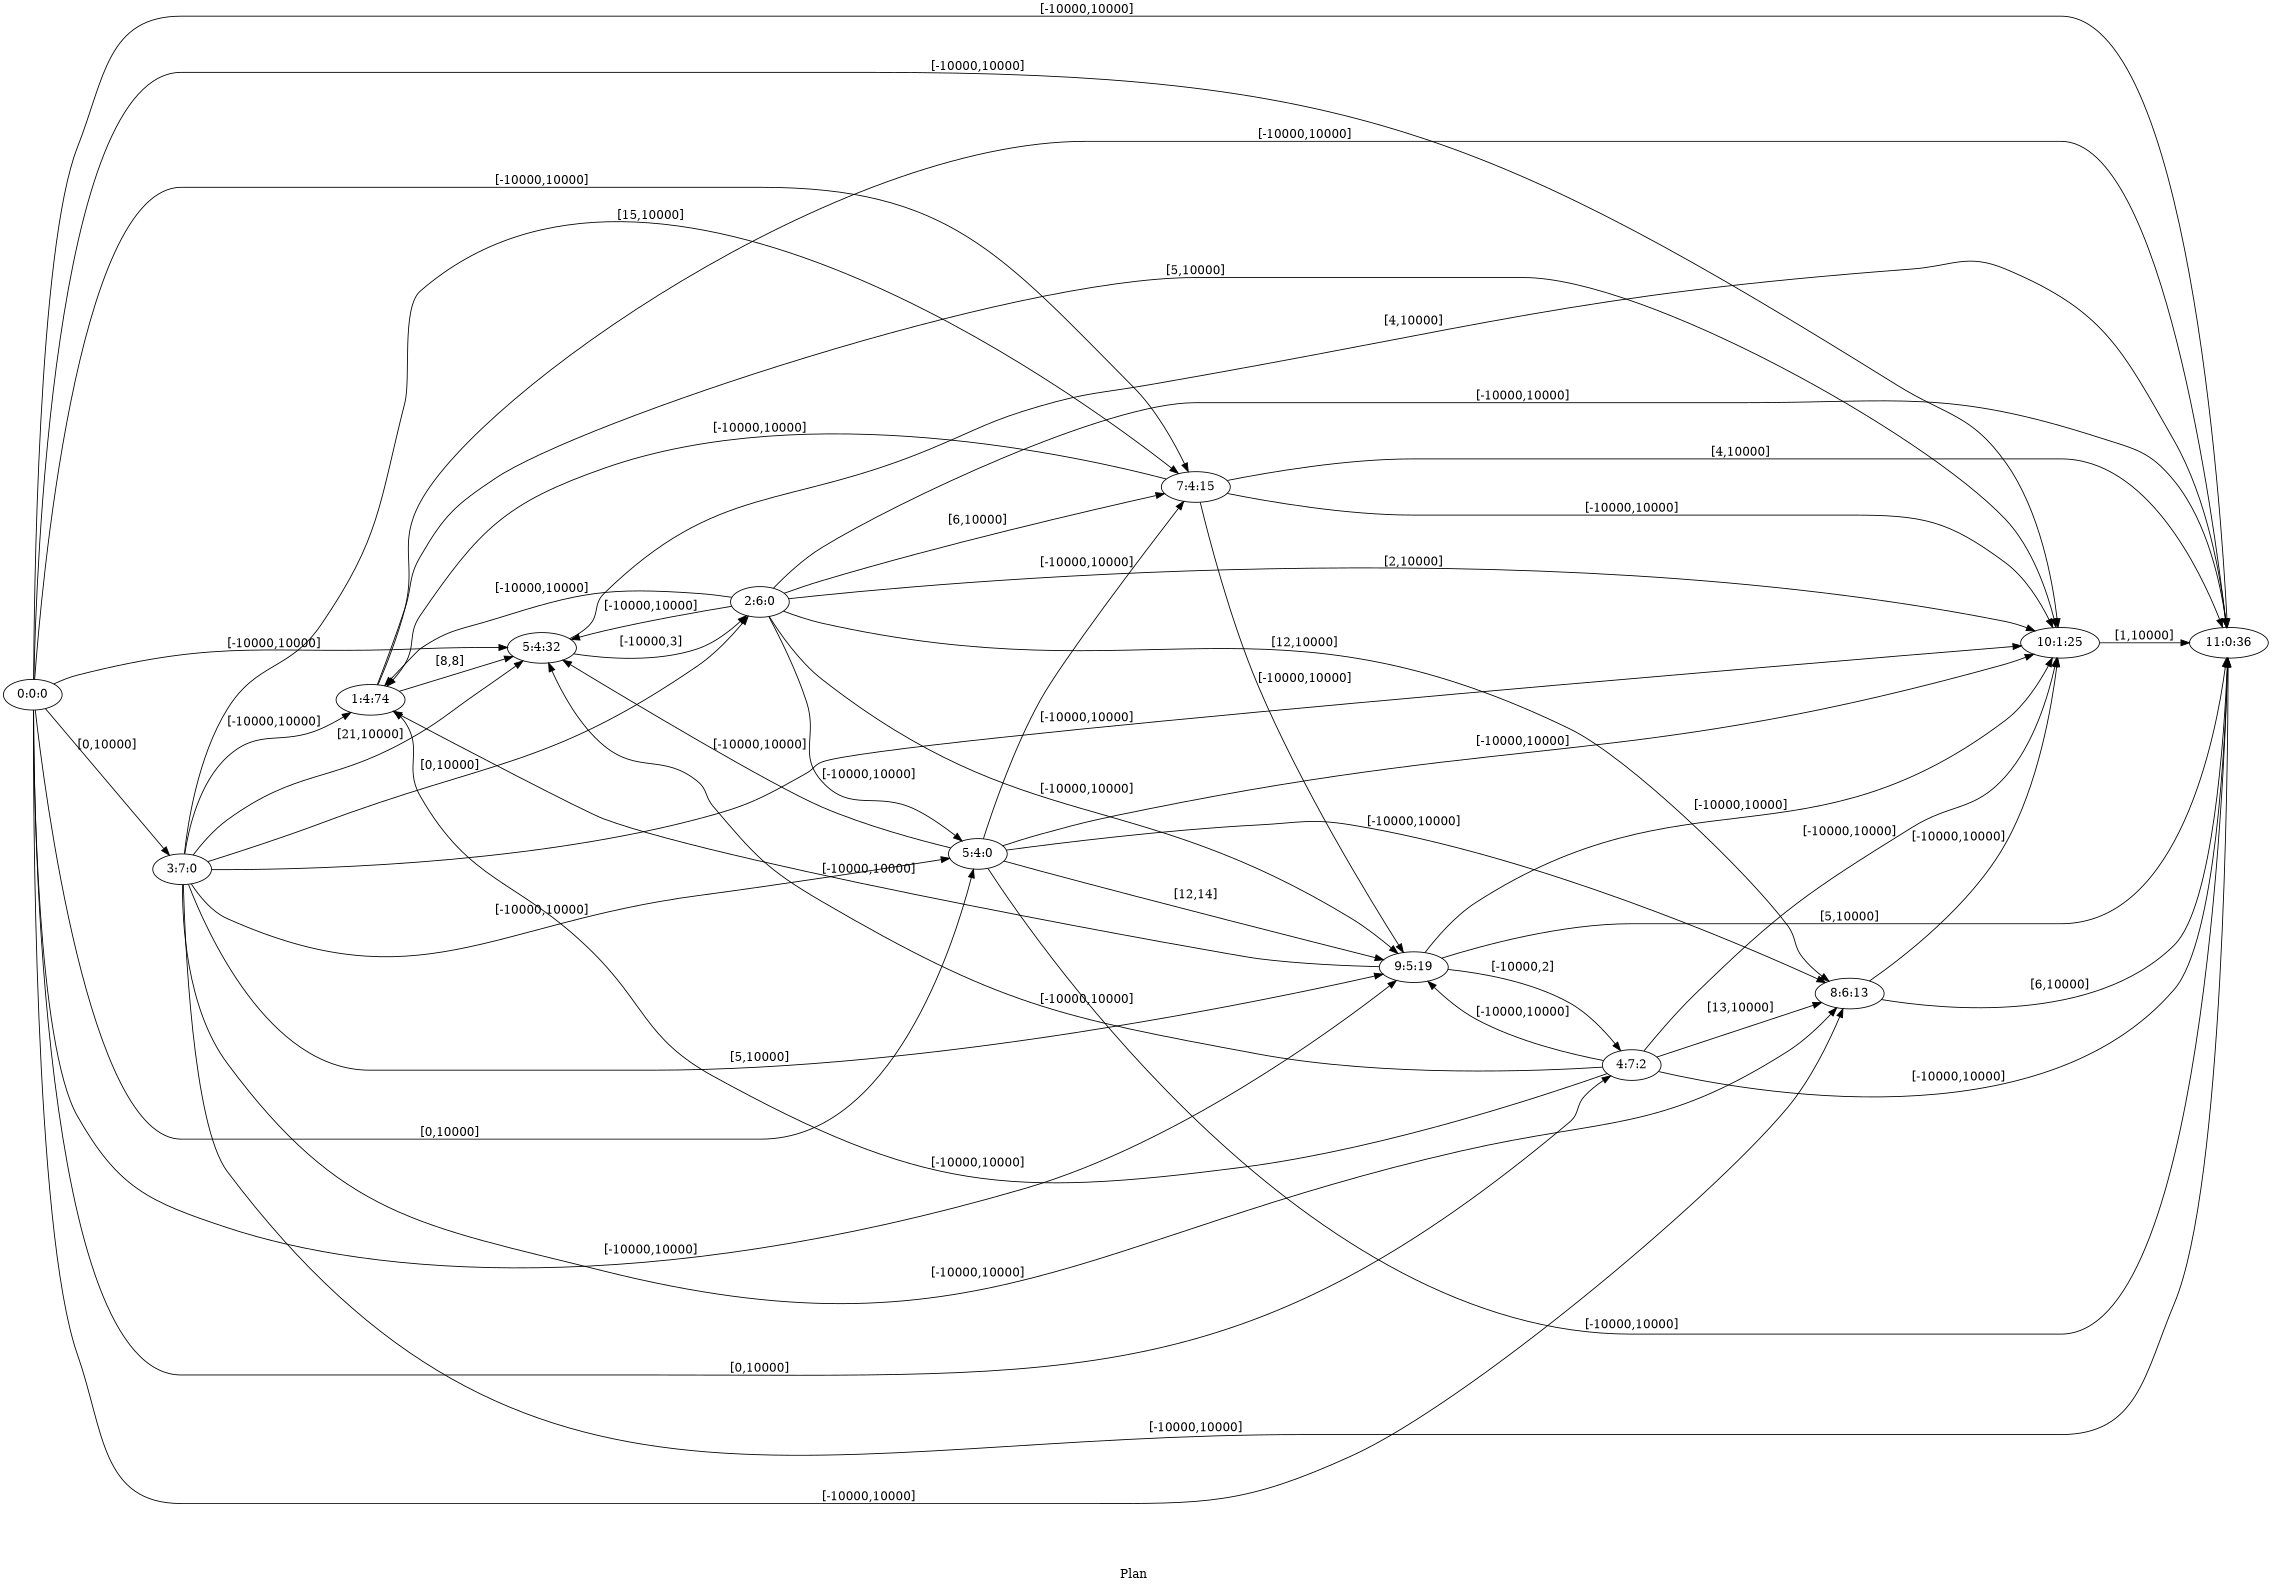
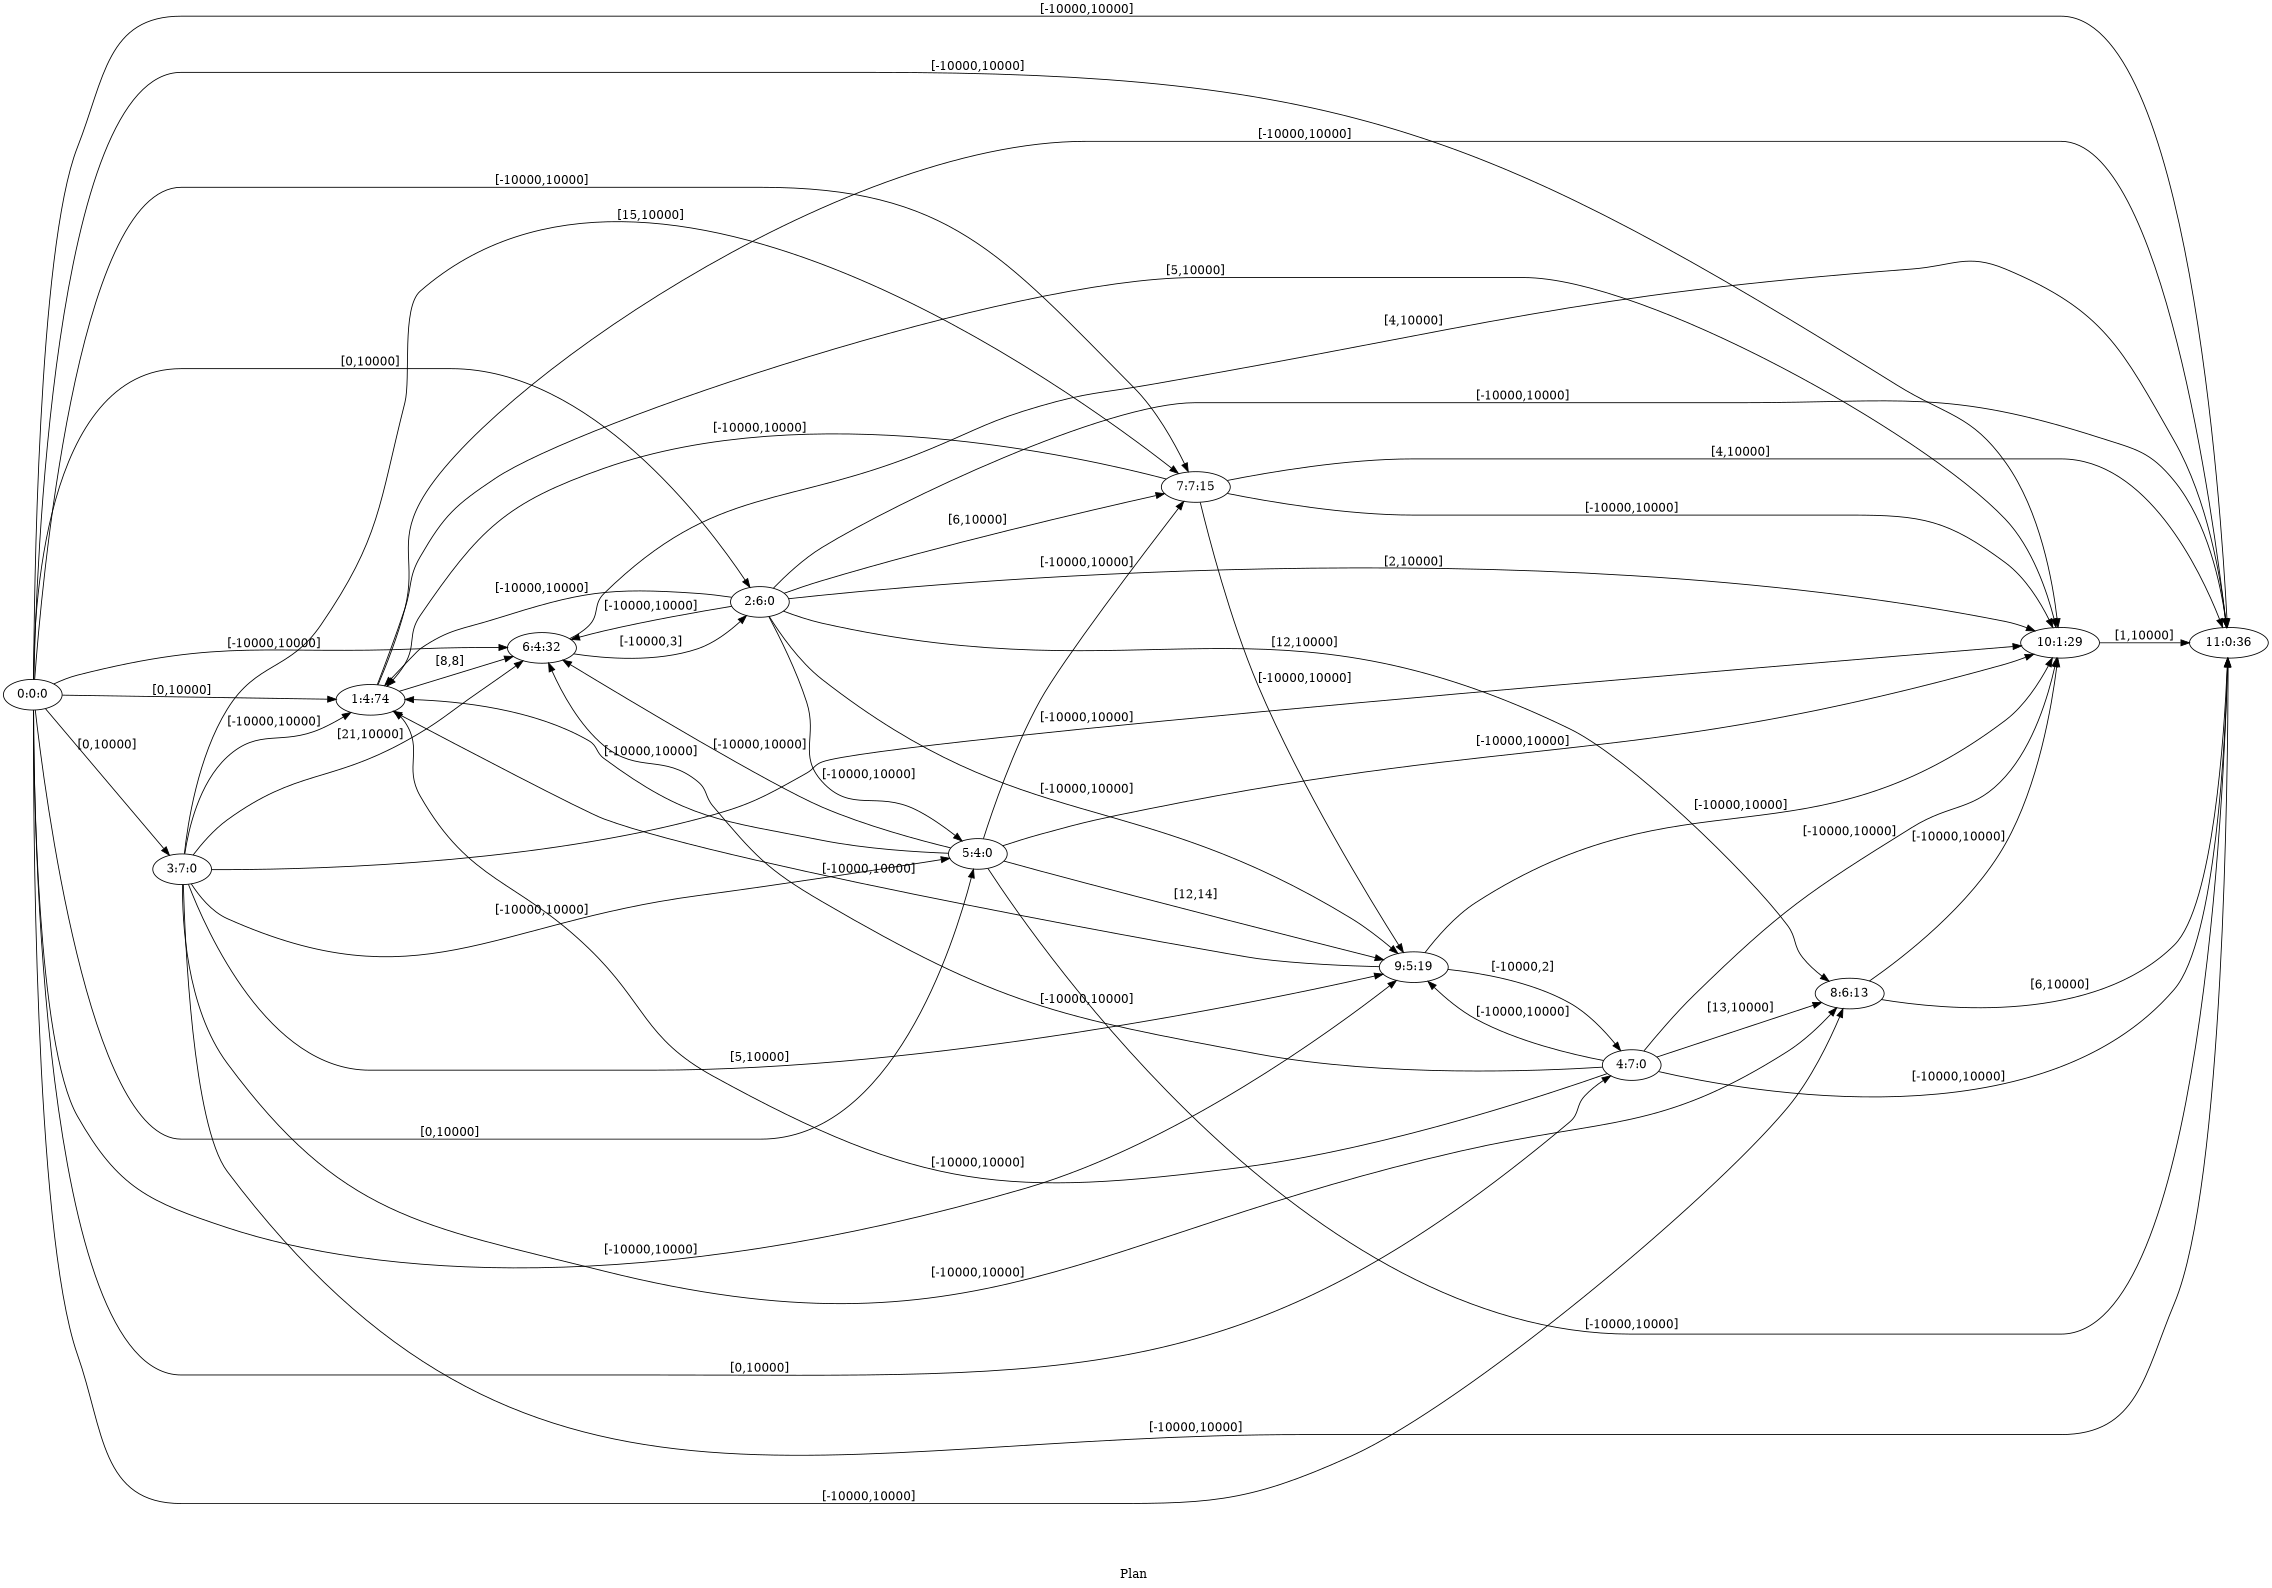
(1196, 487) -> (1196, 487)
(2060, 643) -> (2060, 643)
(542, 648) -> (542, 648)
none -> (195, 697)
(489, 768) -> (316, 369)
(1423, 839) -> (671, 800)
(1914, 924) -> none
(1632, 1065) -> (1632, 1065)
